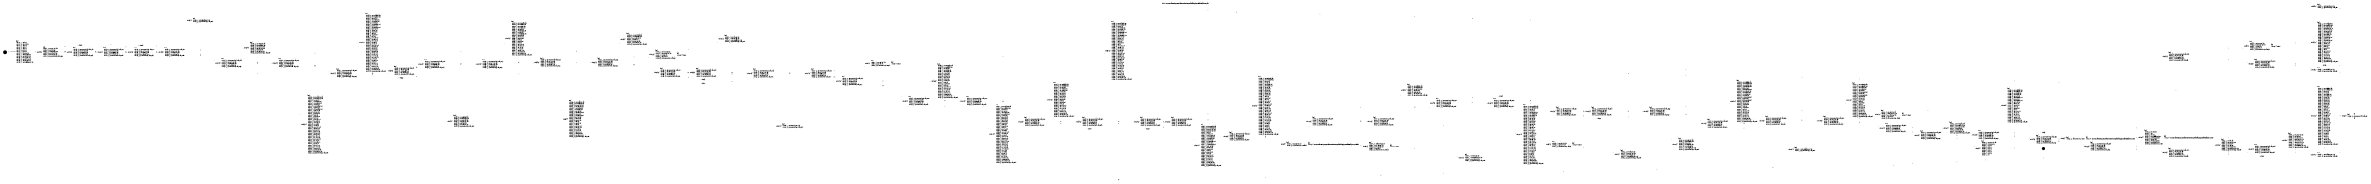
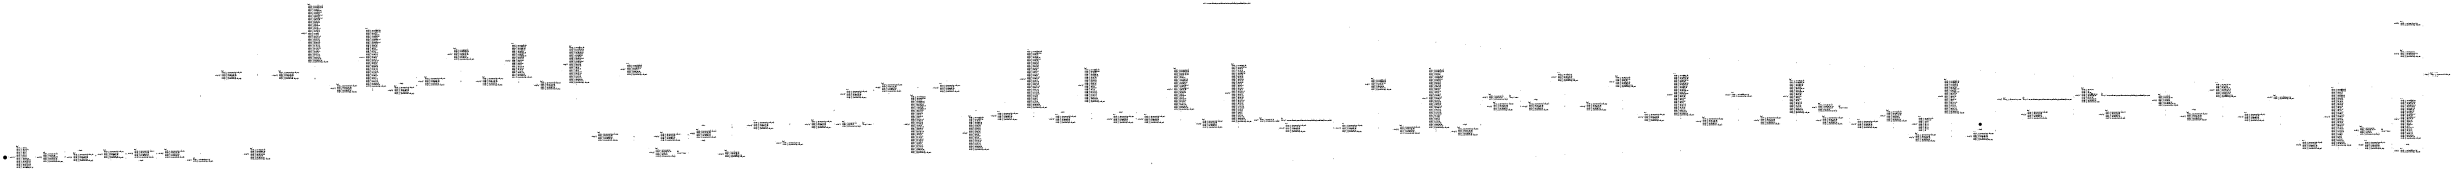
none -> (2252, 117)
(1381, 147) -> none
